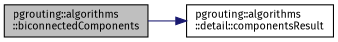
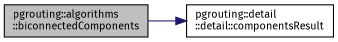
(260, 21) -> (260, 21)
